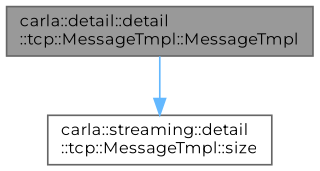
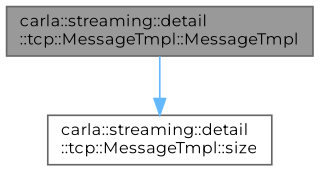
(160, 31) -> (160, 31)
